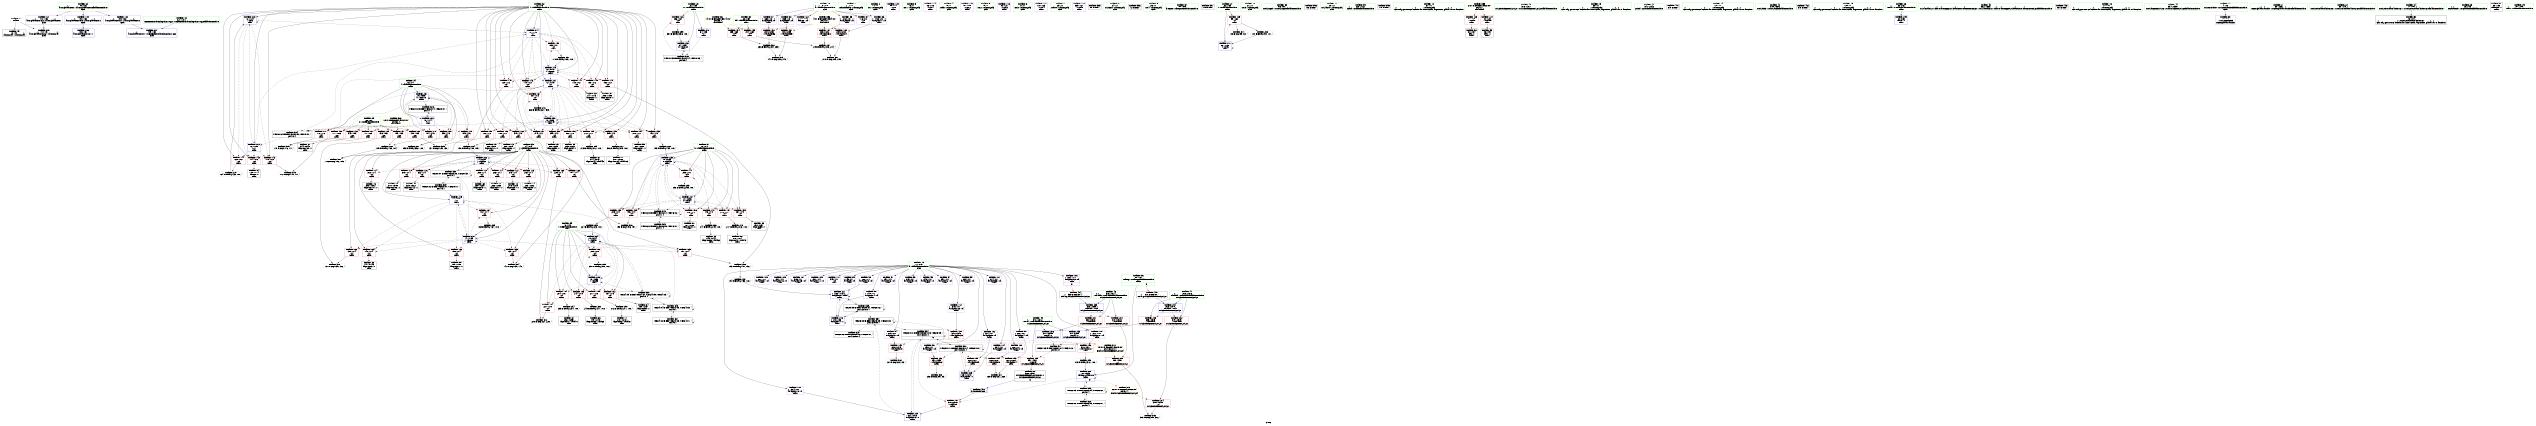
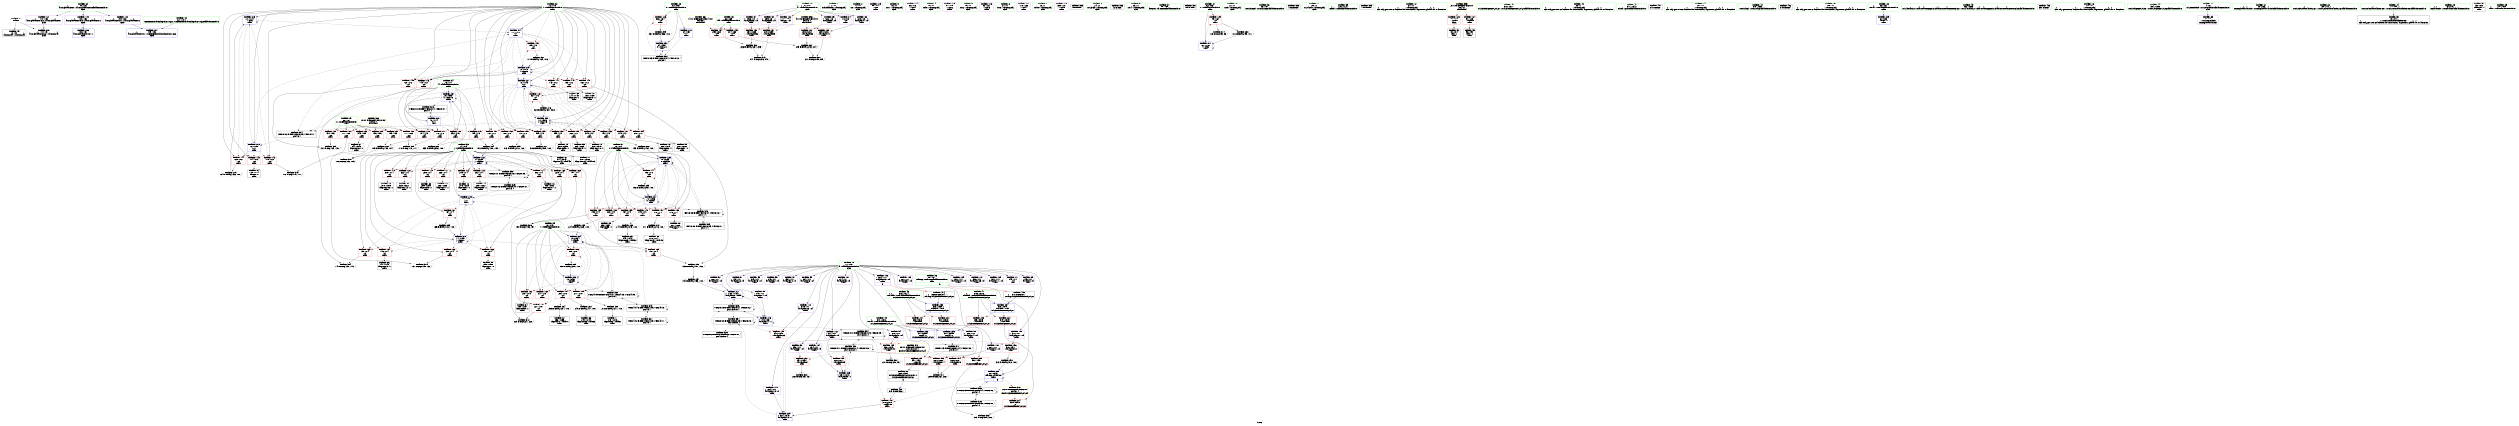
(1472, 23) -> (1454, 23)
(588, 302) -> (575, 302)
